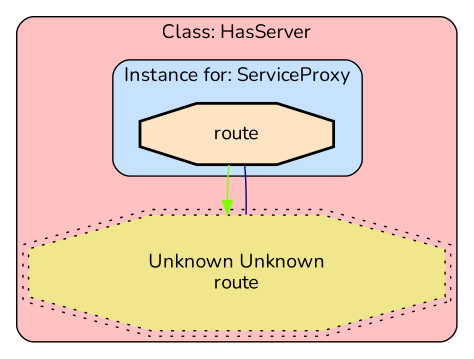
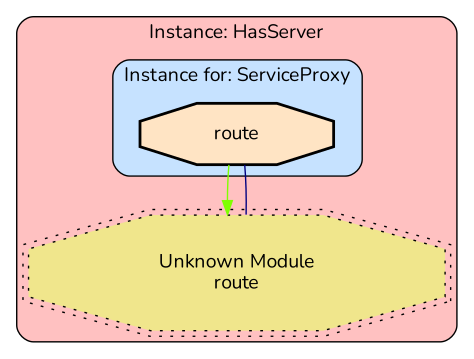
(237, 33) -> (237, 33)
(237, 273) -> (237, 273)
